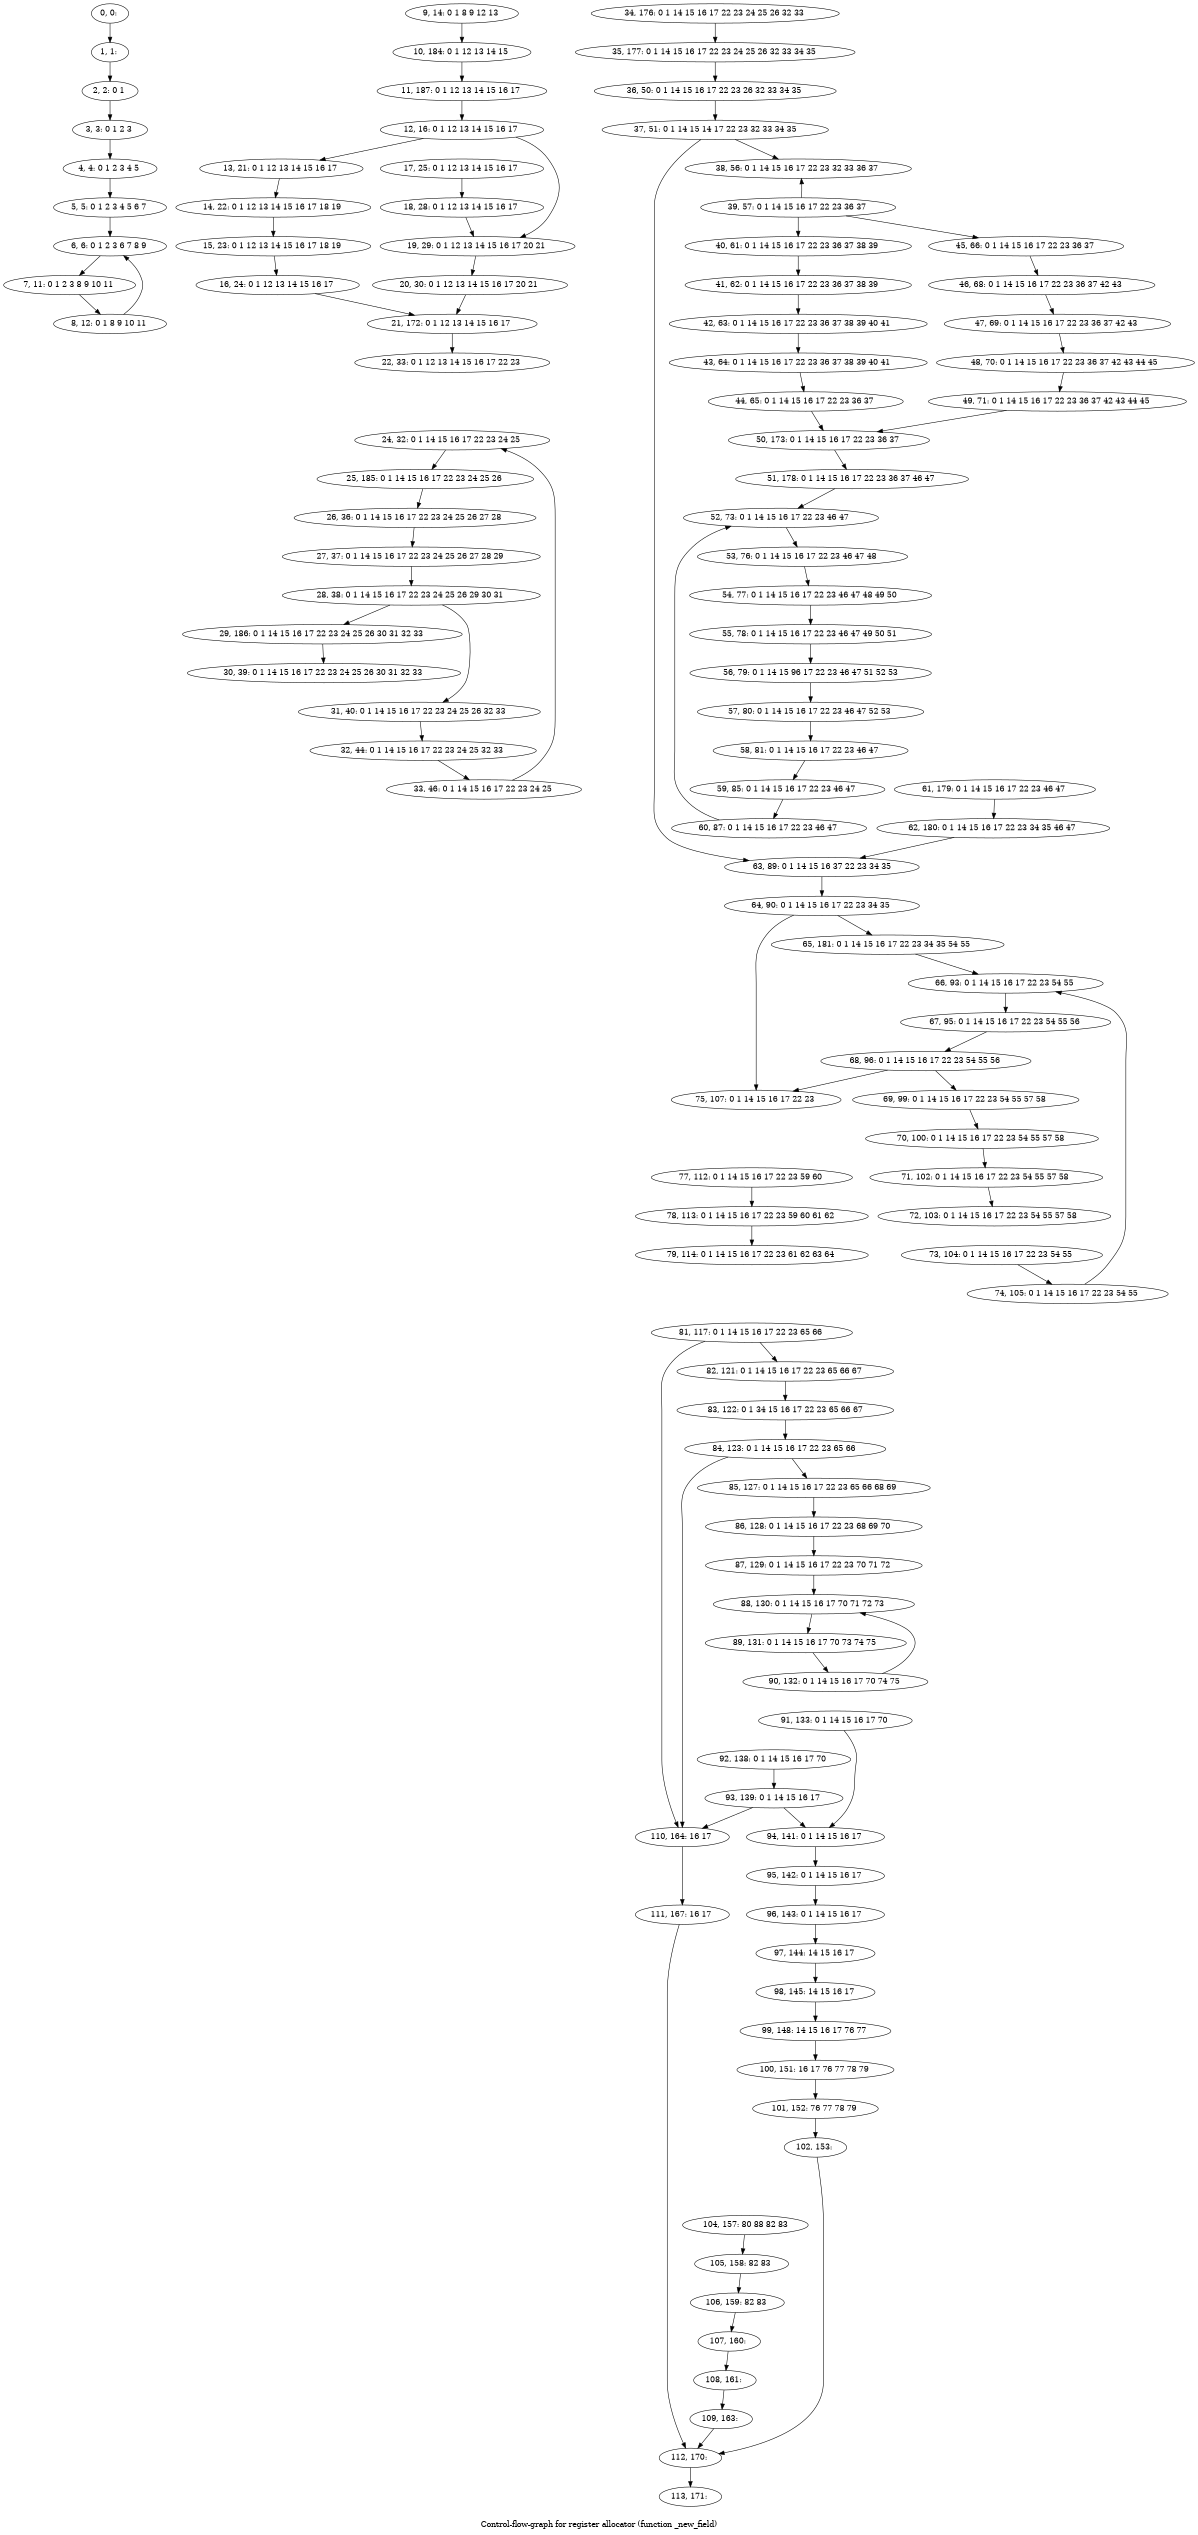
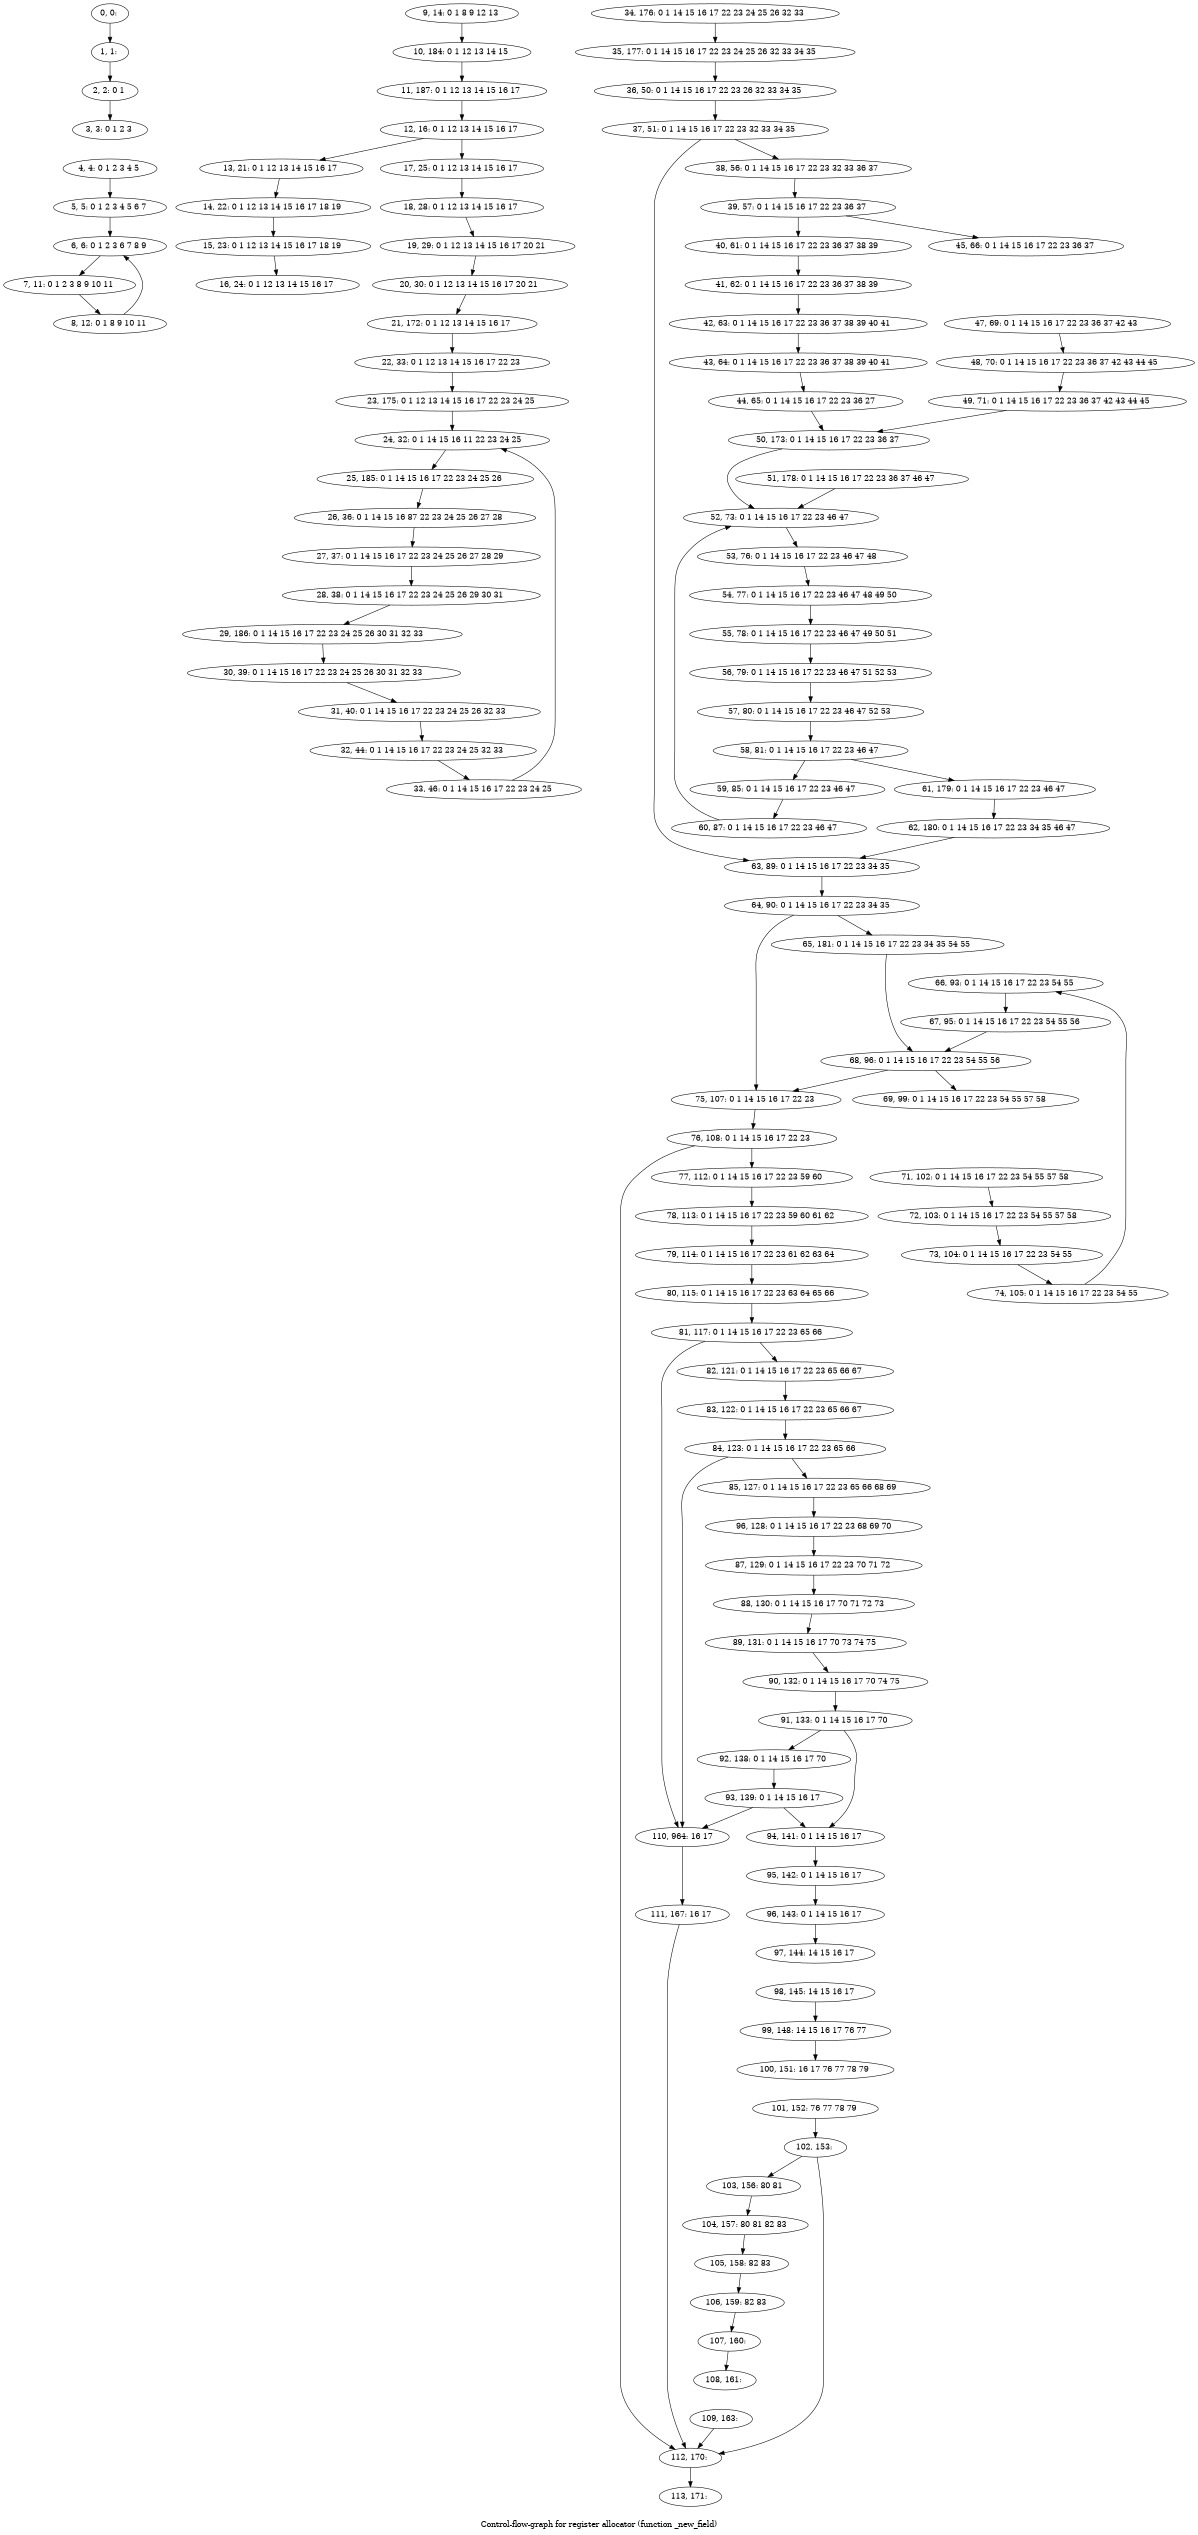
(715, 130) -> (715, 130)
(110, 147) -> none
(559, 183) -> (462, 147)
(802, 191) -> (795, 185)
(1042, 285) -> none
(362, 304) -> none
none -> (452, 401)
(806, 401) -> (806, 401)
(452, 440) -> (452, 440)
(839, 457) -> (734, 466)
(415, 518) -> (415, 518)
(470, 650) -> (369, 691)
(811, 673) -> (811, 673)
none -> (900, 770)
(822, 867) -> (822, 867)
(944, 963) -> (887, 1004)
none -> (752, 1139)
(982, 1139) -> none
none -> (998, 1233)
none -> (752, 1294)
(785, 1410) -> (785, 1410)
(814, 1527) -> (814, 1527)
(913, 1636) -> (835, 1699)
none -> (807, 1739)
(682, 1837) -> (682, 1837)
(815, 1970) -> none
(815, 2087) -> none
none -> (753, 2186)
(745, 2225) -> (745, 2225)
(723, 2397) -> none
